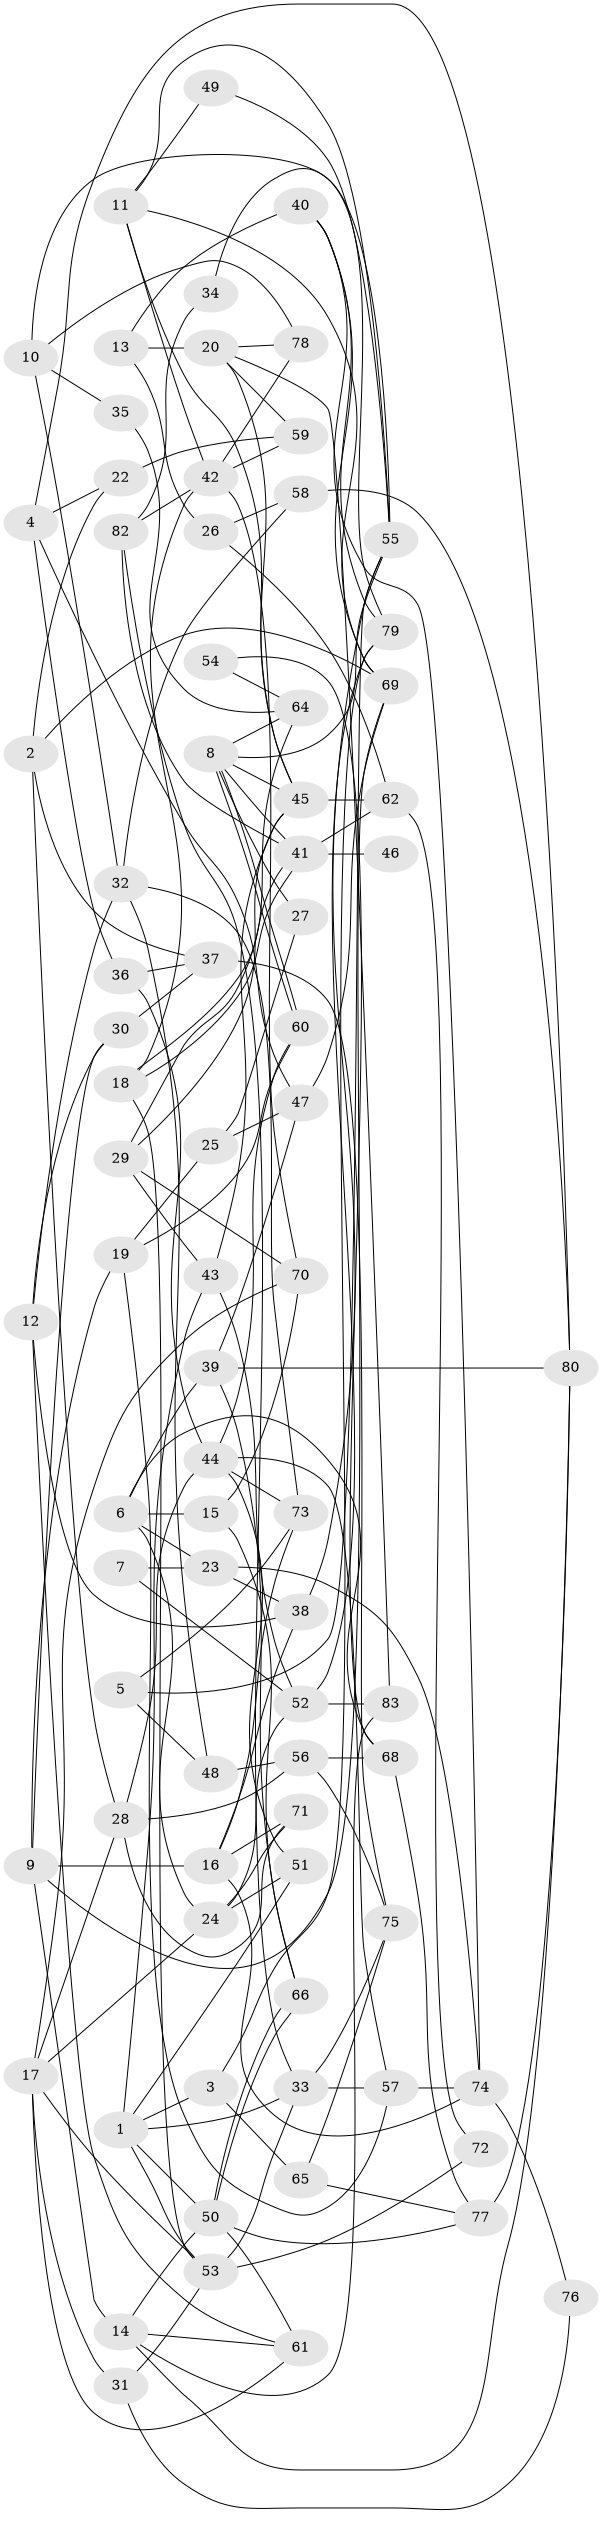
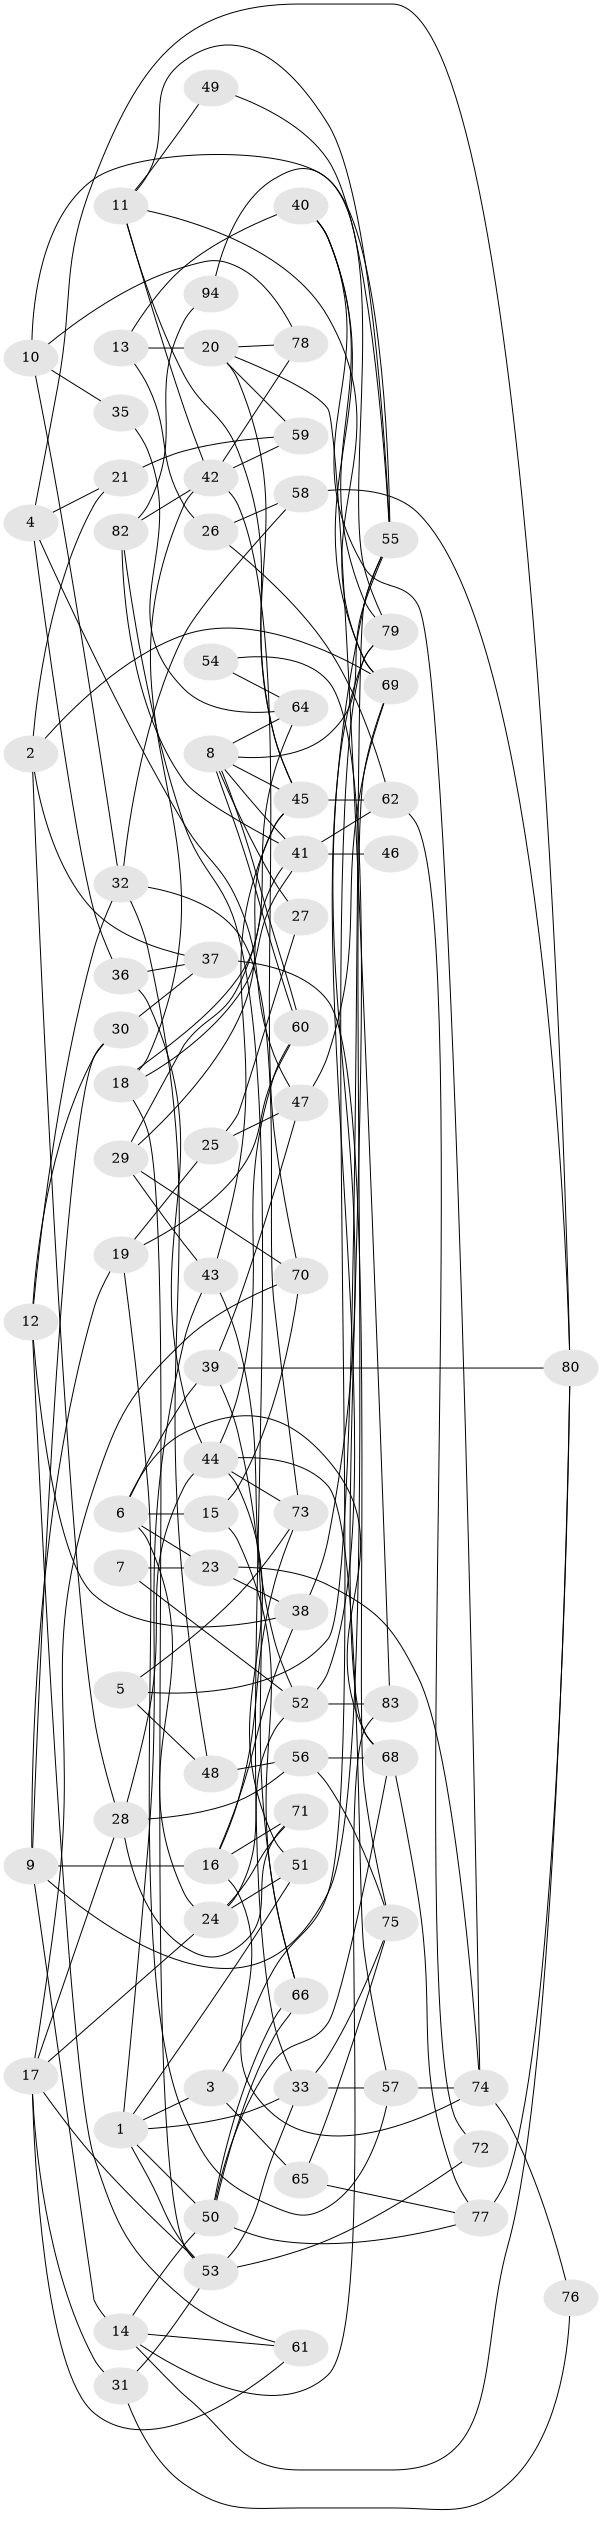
(211, 294) -> (211, 294)
(121, 478) -> (121, 478)
(262, 2280) -> (335, 2007)
